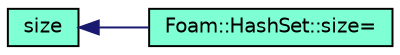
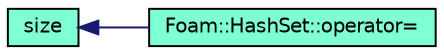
(271, 27) -> (292, 27)
